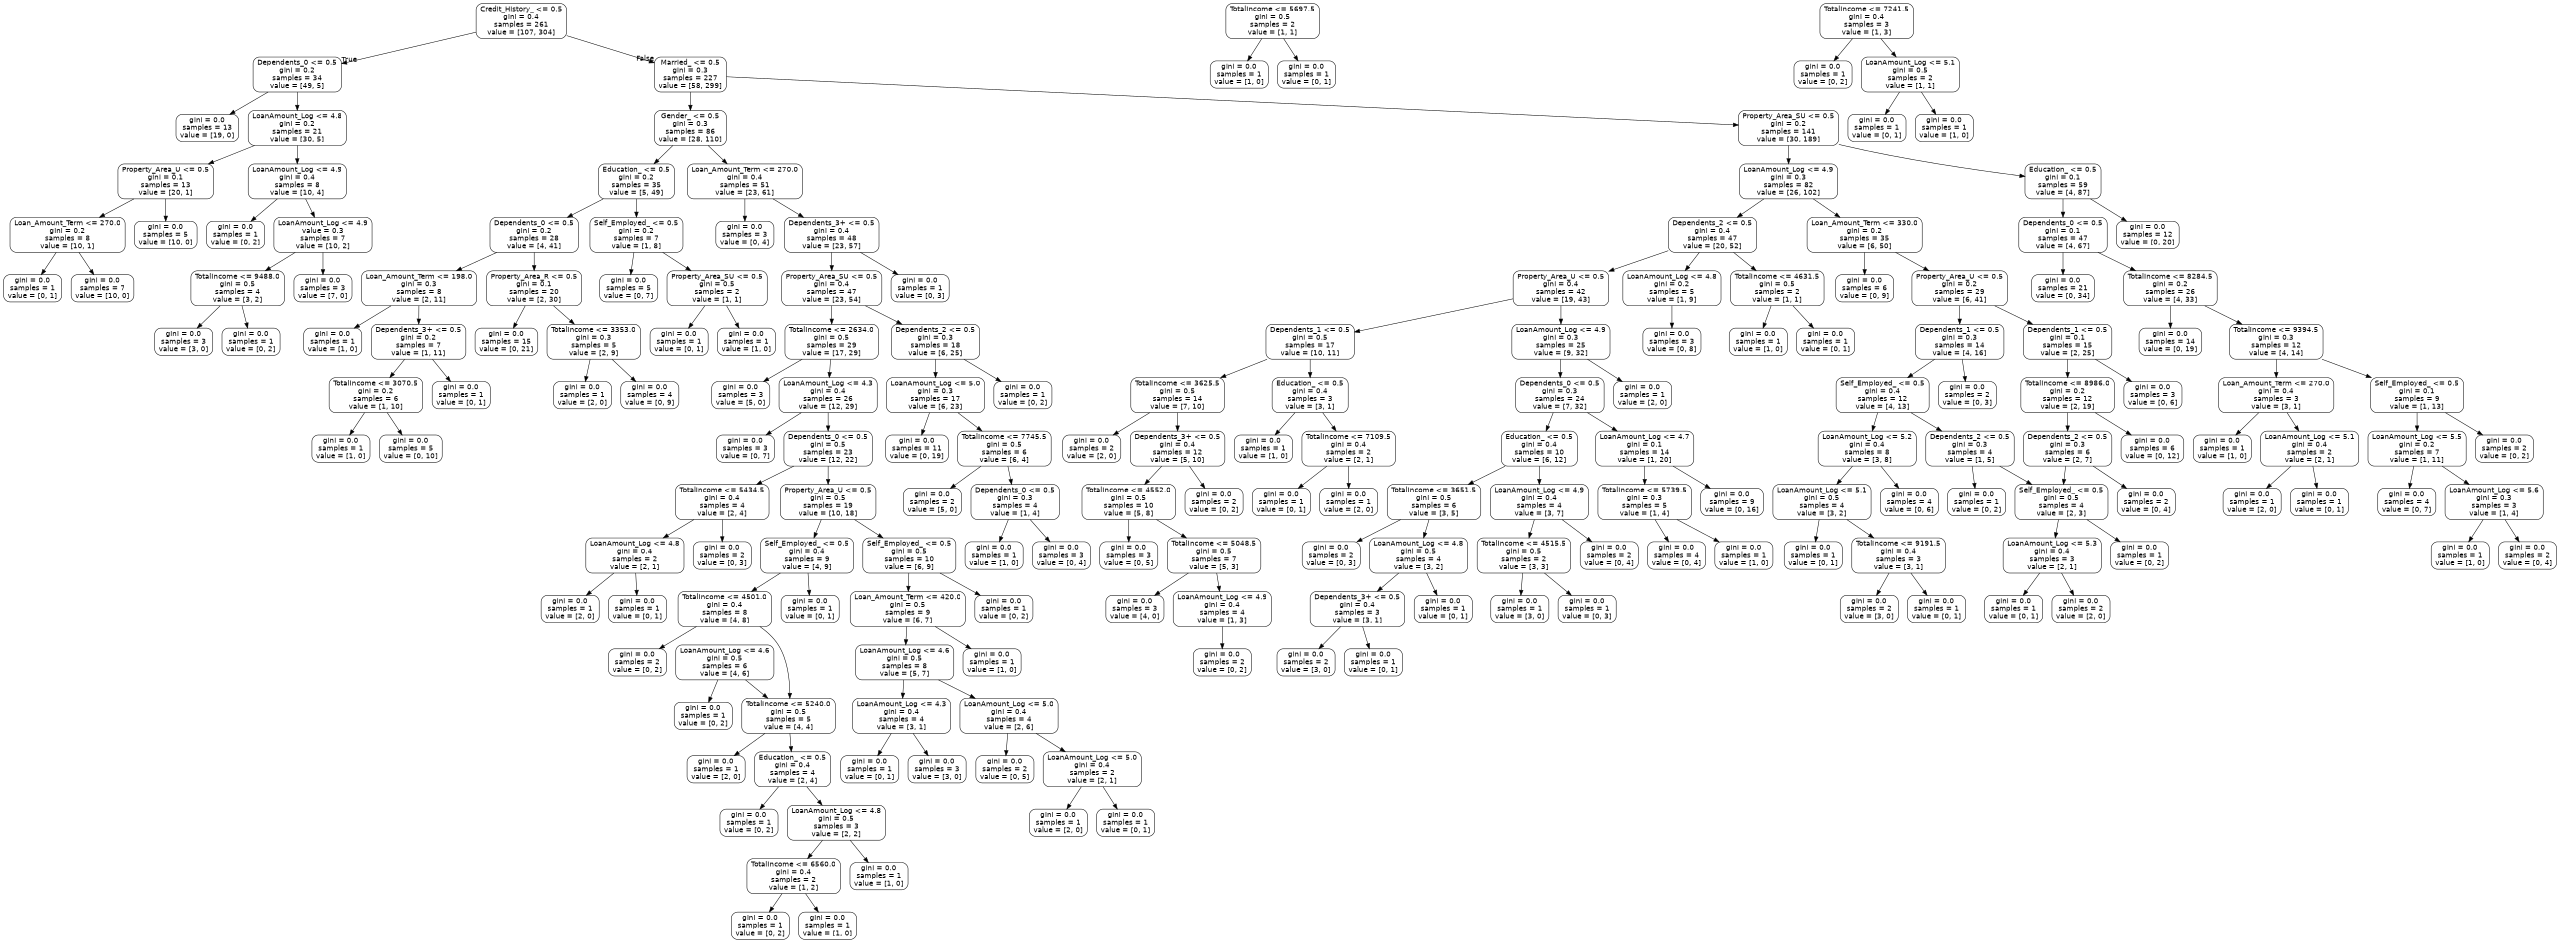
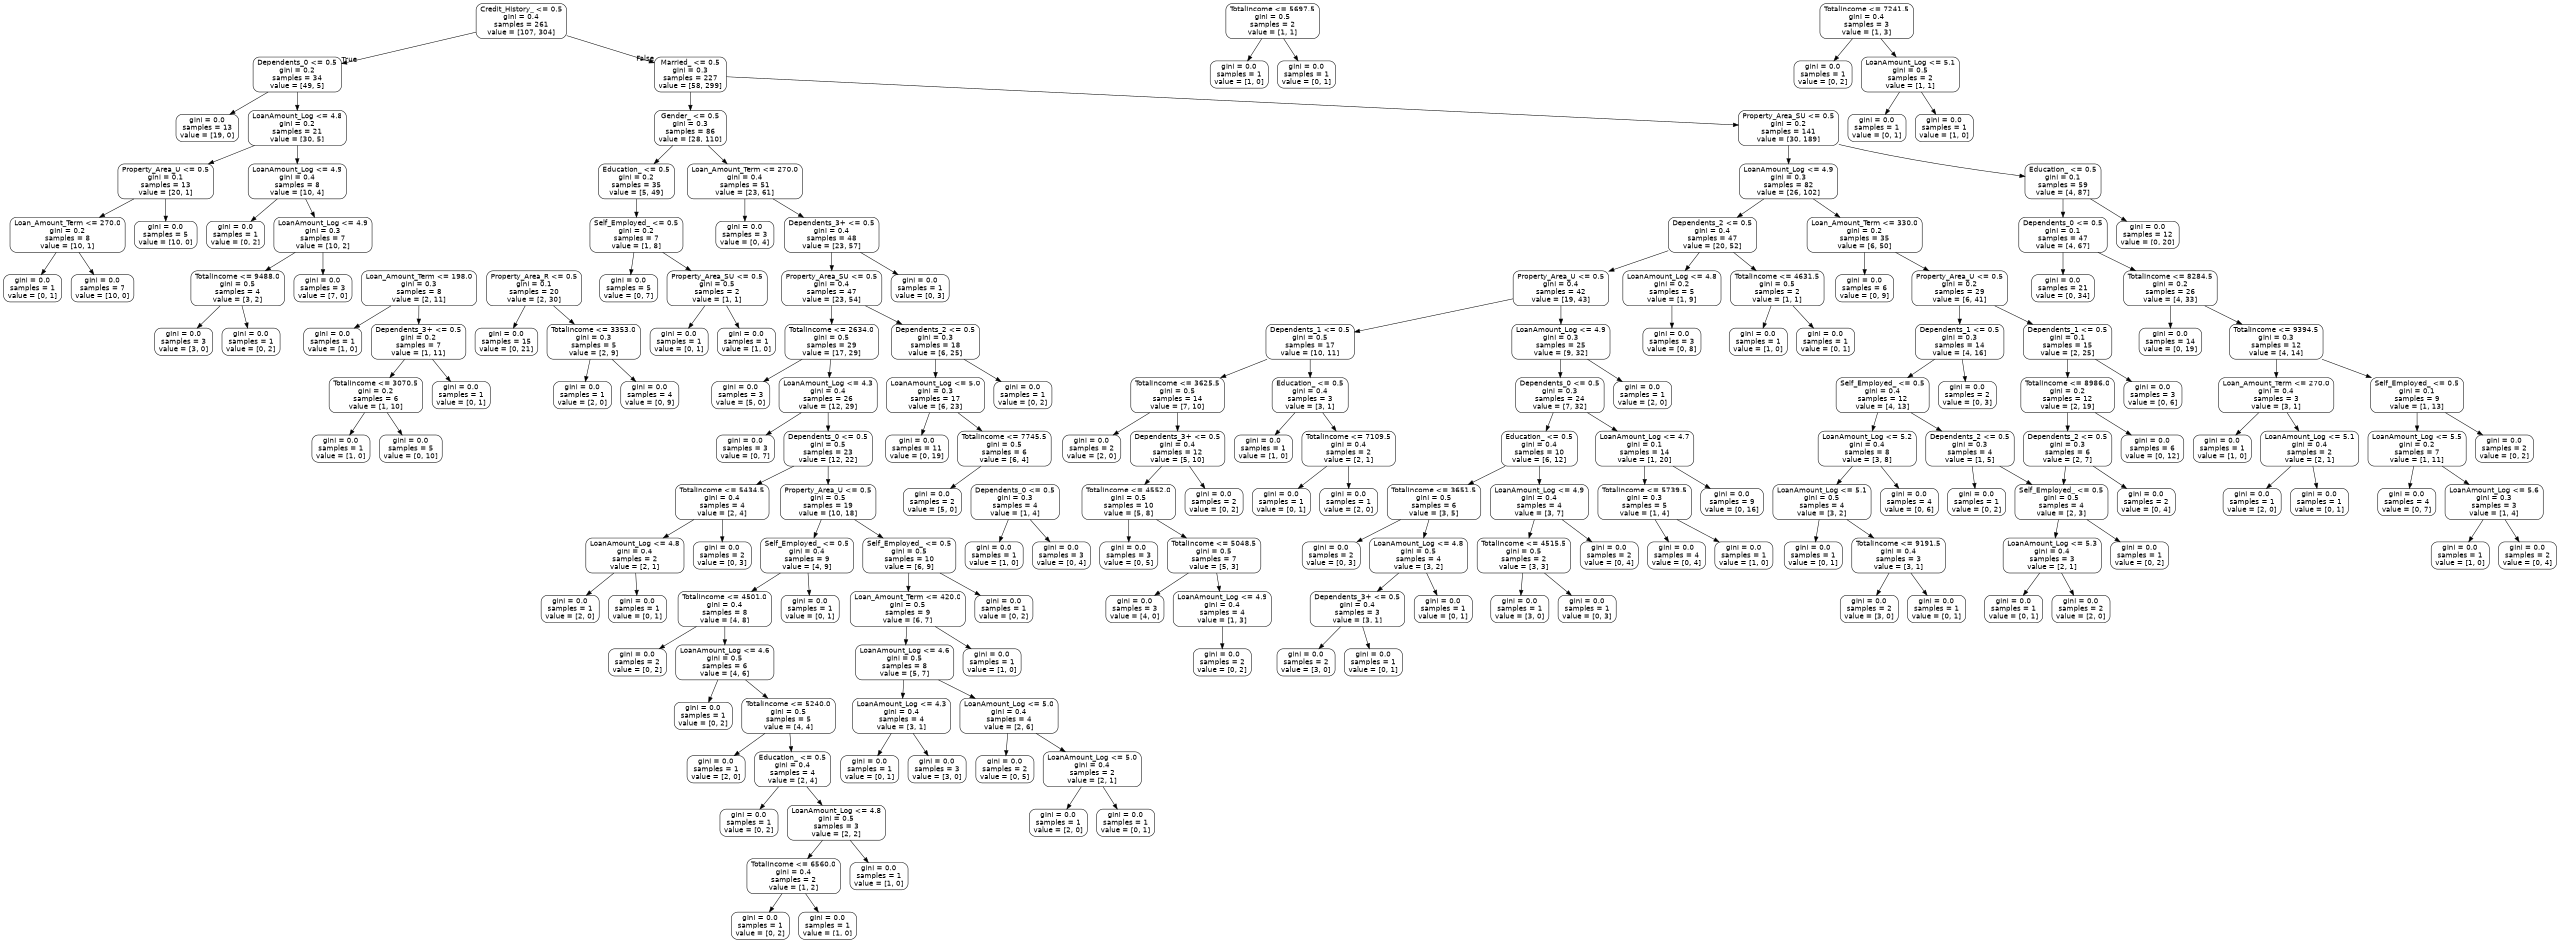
(323, 235) -> (323, 235)
(534, 235) -> none
(1009, 473) -> none
(784, 656) -> (725, 633)
